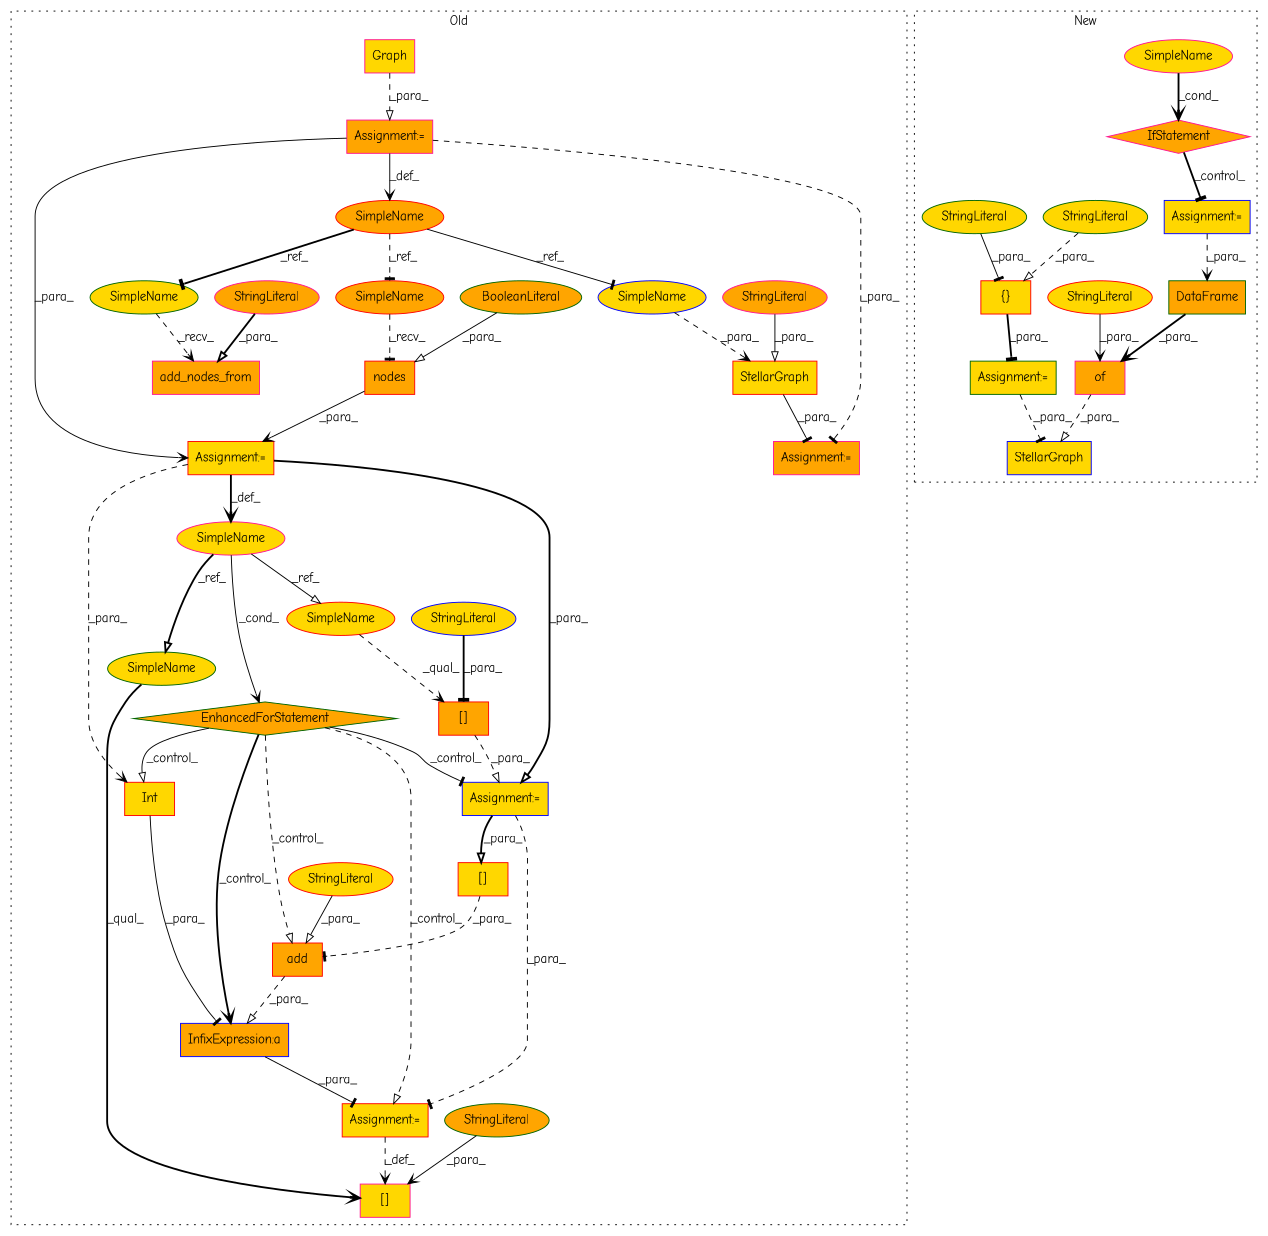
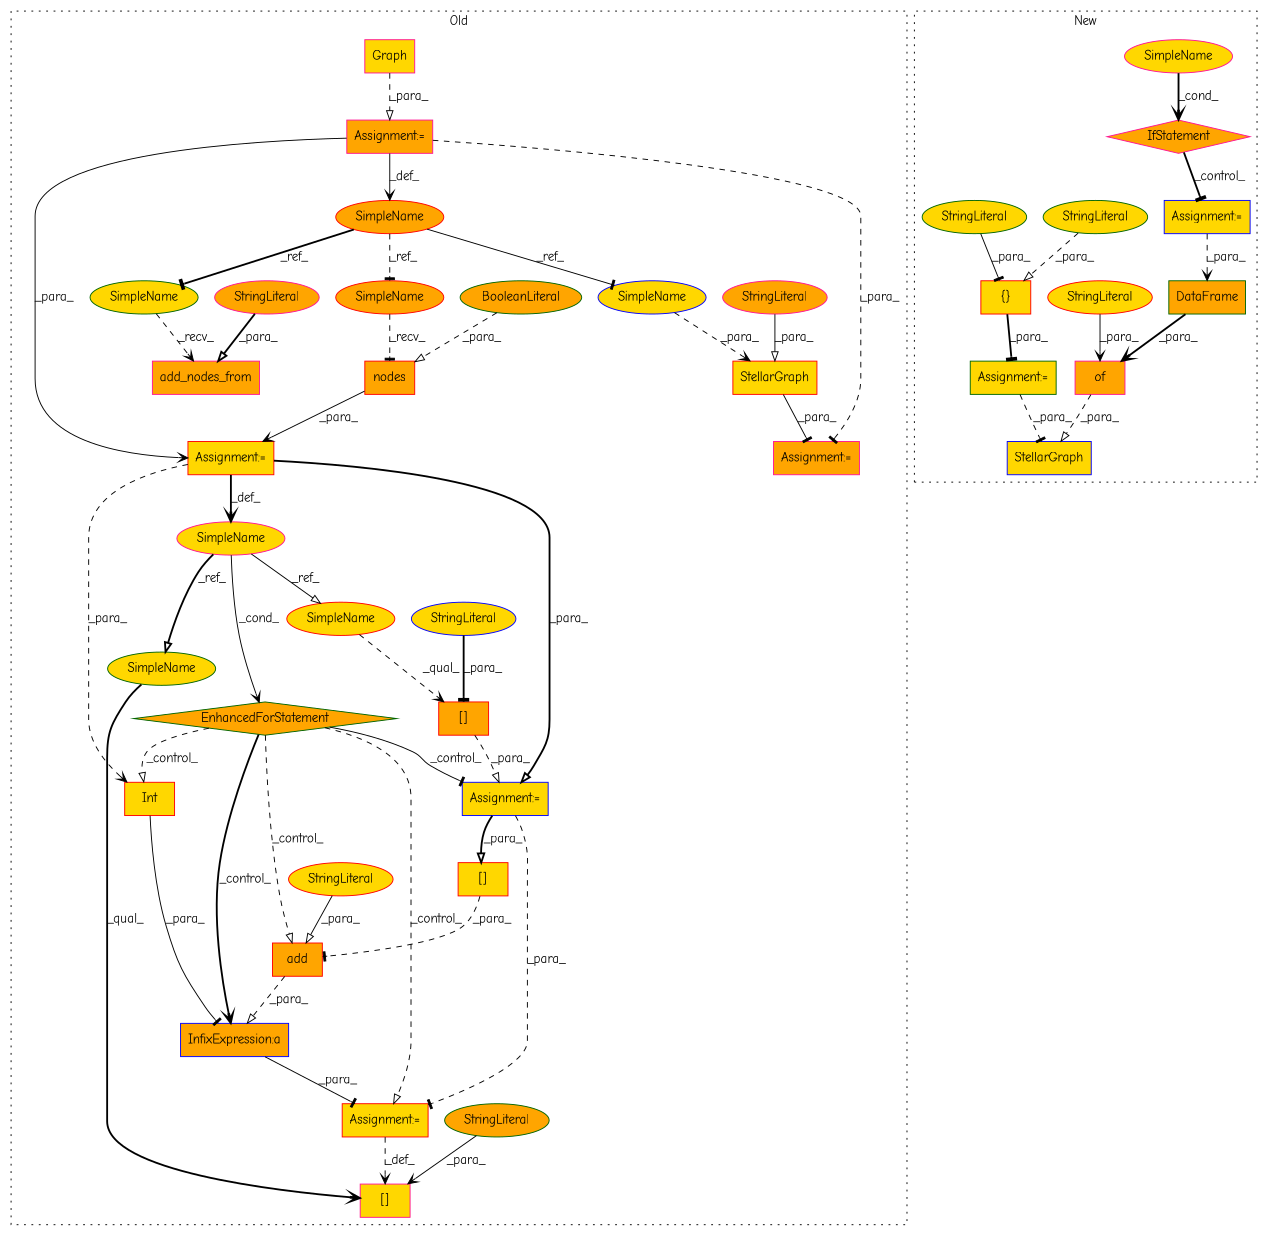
(460, 335) -> (460, 335)
(166, 740) -> (166, 740)
